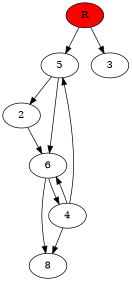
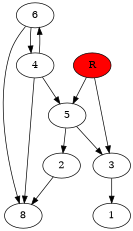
(54, 112) -> (87, 138)
(33, 137) -> (45, 188)
none -> (112, 216)
